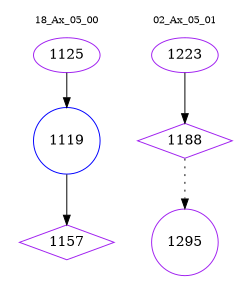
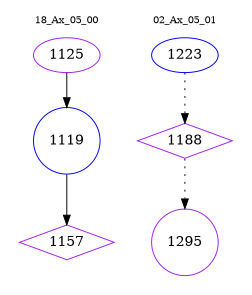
(185, 55) -> (185, 55)
(185, 93) -> (185, 93)
